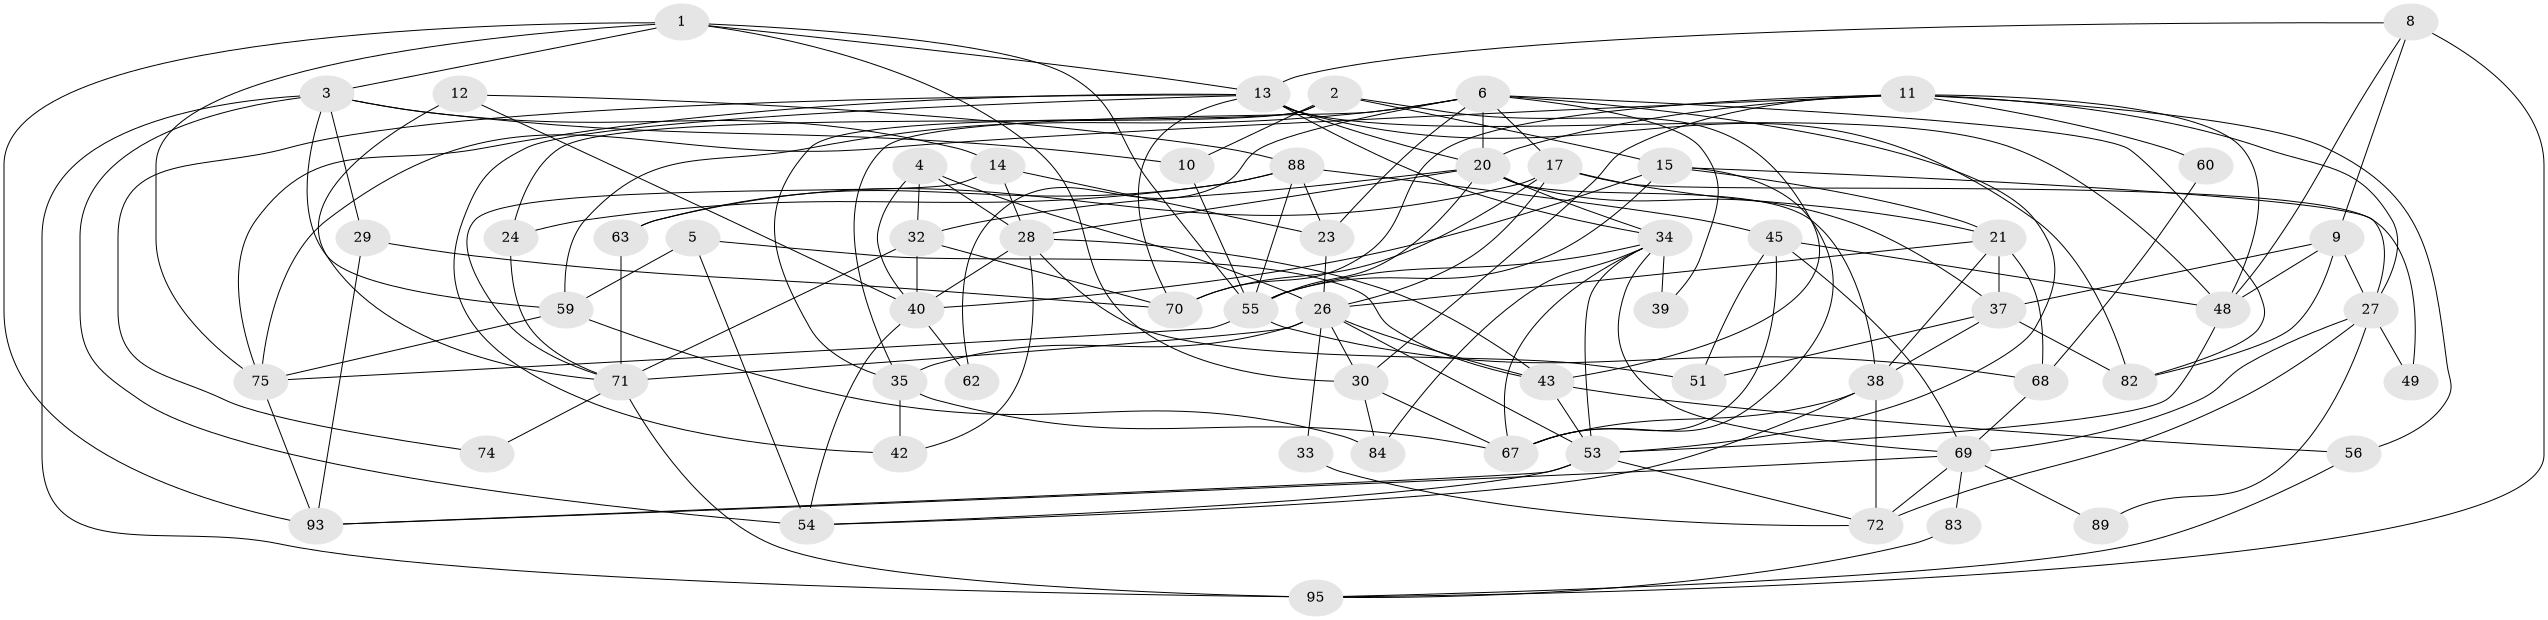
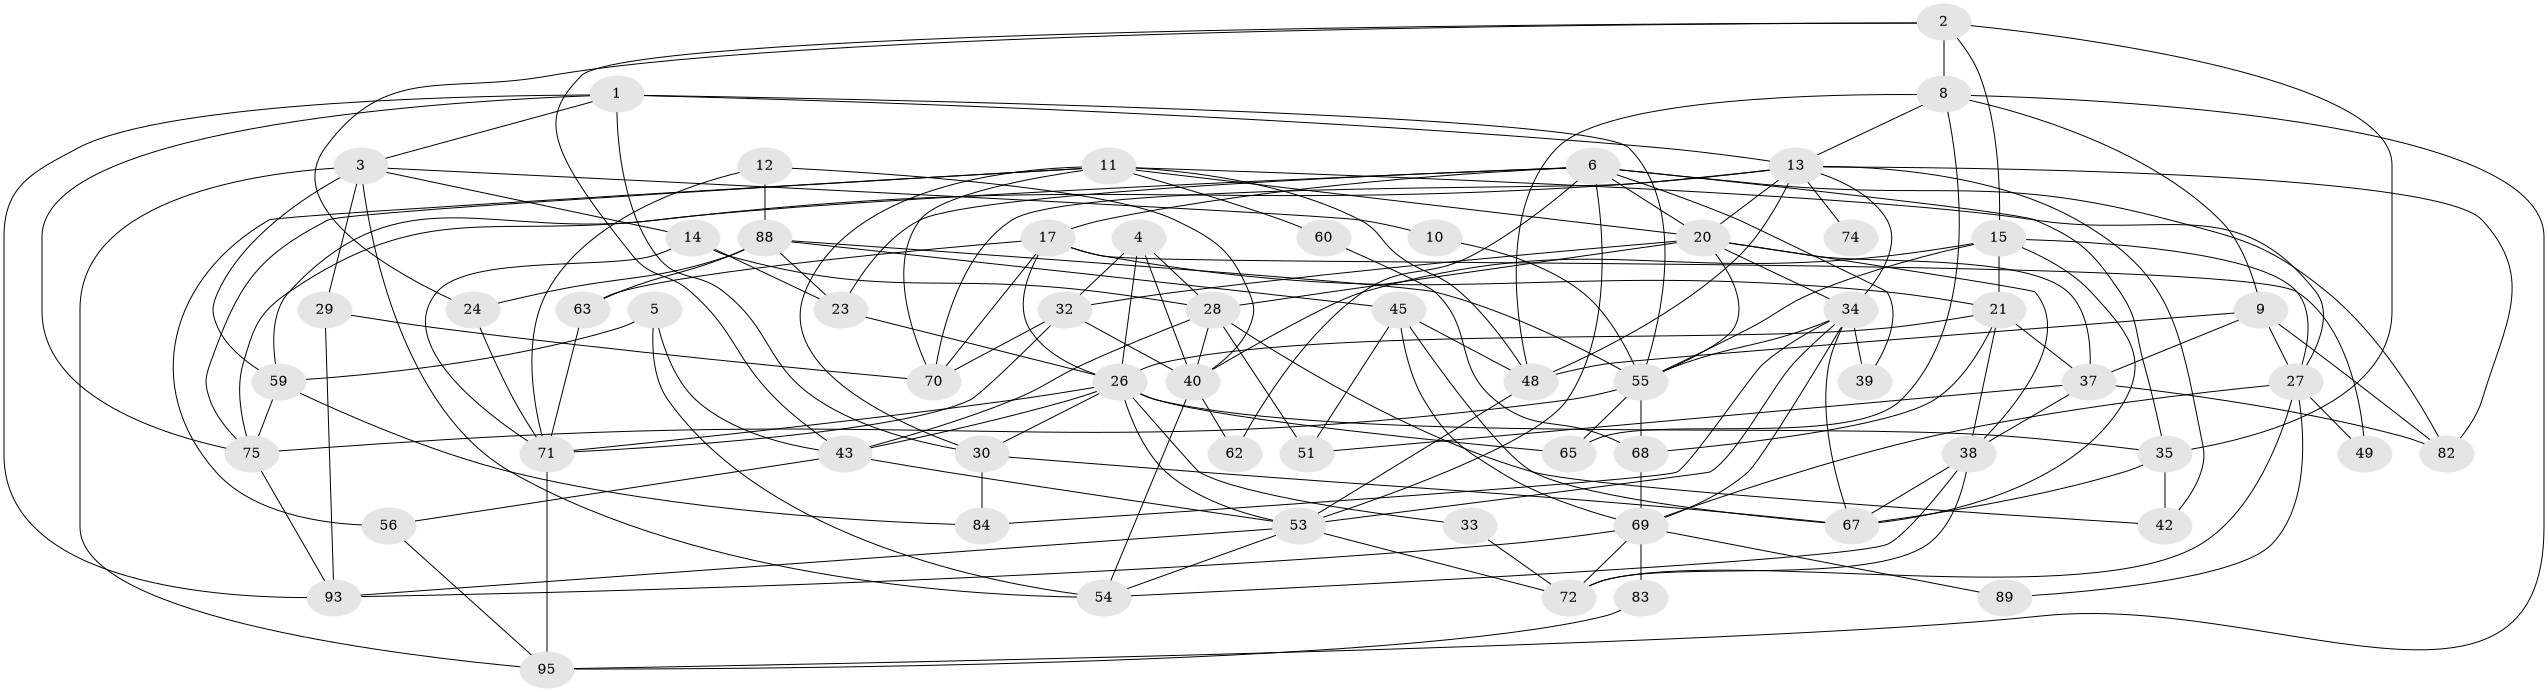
(1258, 131) -> (1944, 58)
(554, 418) -> none
none -> (1569, 454)
